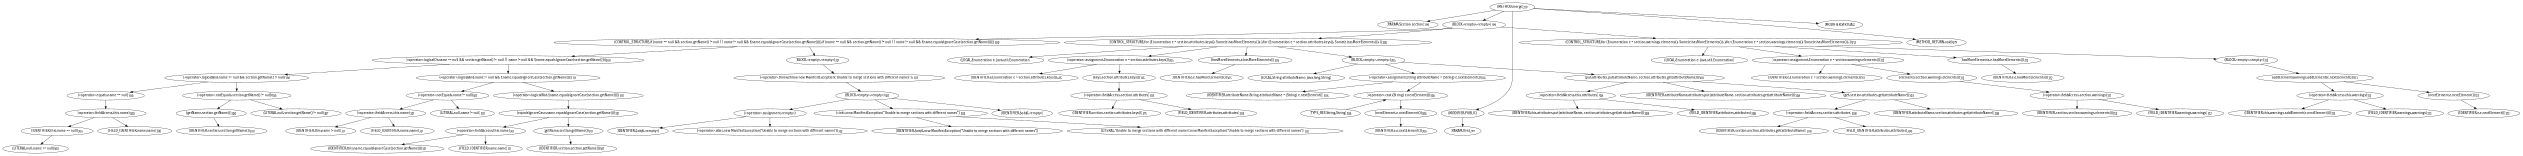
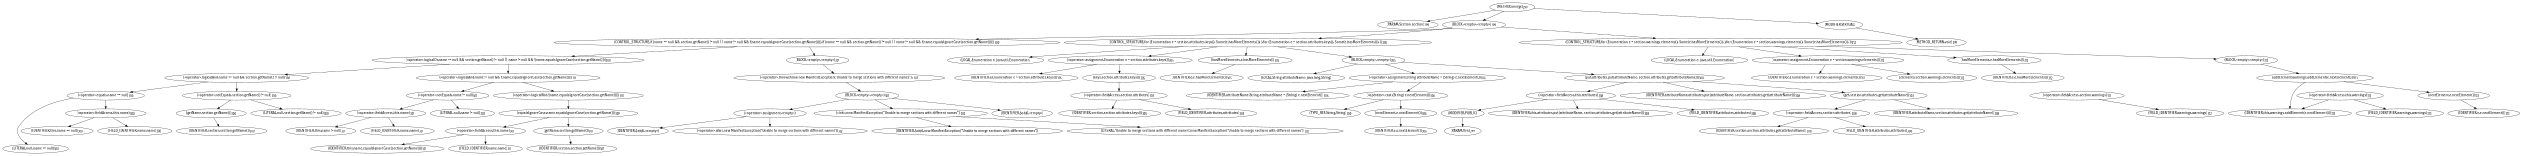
(1525, 7) -> (1525, 7)
(1723, 22) -> (1886, 33)
(1955, 42) -> (1955, 42)
(1512, 66) -> (1514, 104)
(1060, 78) -> (1060, 78)
(1143, 78) -> (1143, 78)
(2326, 86) -> (2294, 92)
(2003, 87) -> none
(274, 95) -> (274, 95)
(1601, 95) -> (1601, 95)
(2109, 95) -> (2109, 95)
(1365, 105) -> (1365, 104)
(326, 113) -> (326, 113)
(483, 113) -> (483, 113)
(618, 113) -> (618, 113)
(1145, 113) -> (1145, 113)
(1349, 113) -> (1349, 113)
(2077, 113) -> none
(80, 131) -> (80, 131)
(47, 139) -> (34, 112)
